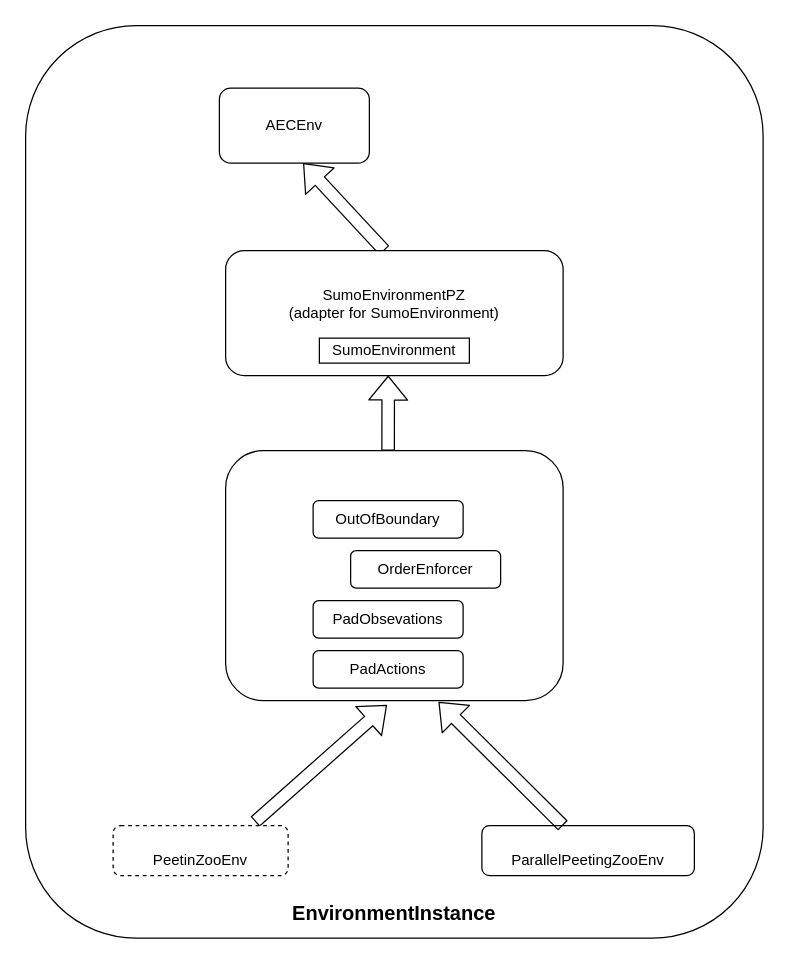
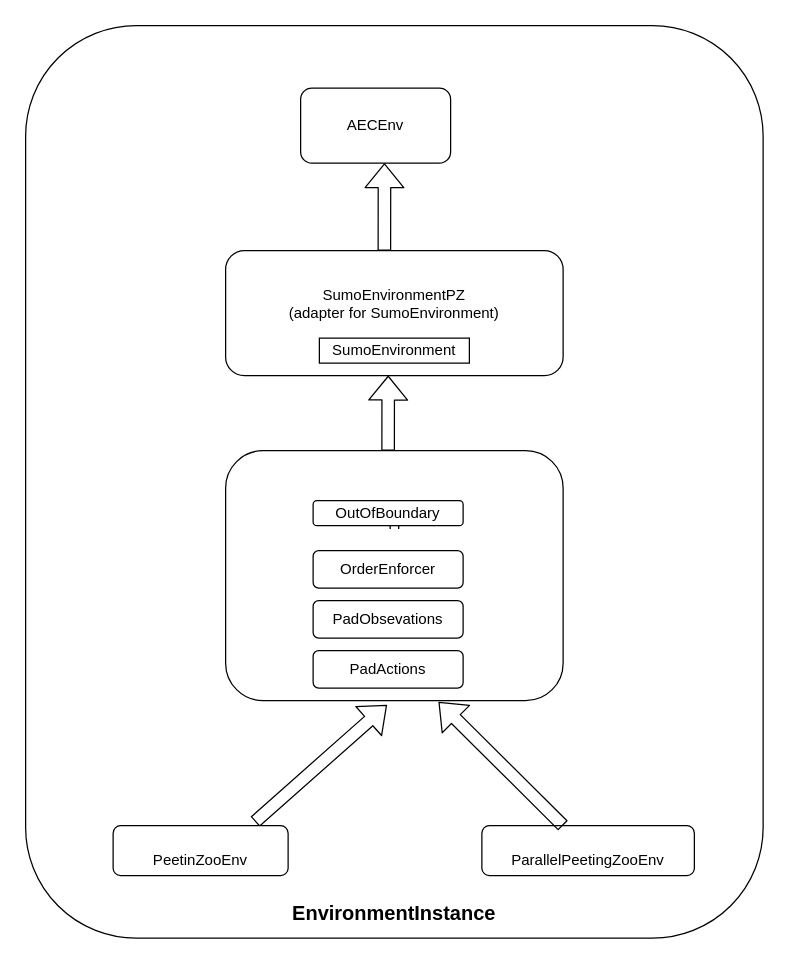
(294, 126) -> (376, 126)
(388, 519) -> (388, 513)
(426, 569) -> (388, 569)
(201, 851) -> (201, 851)
